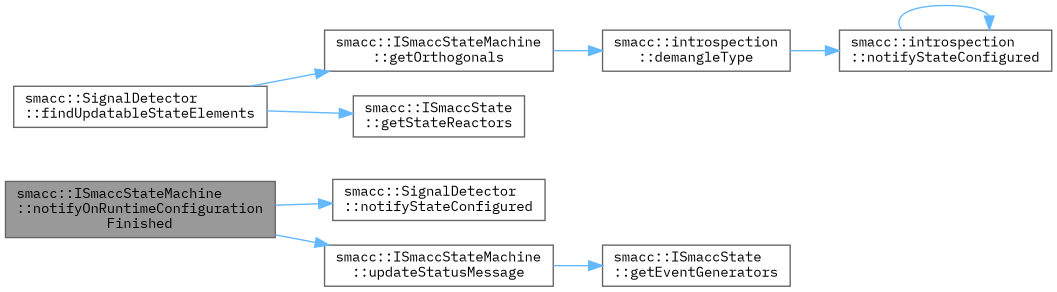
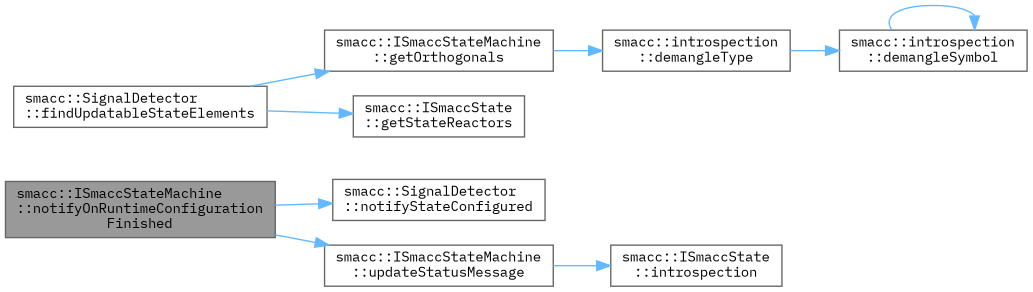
(946, 51) -> (933, 51)
(696, 266) -> (696, 266)
